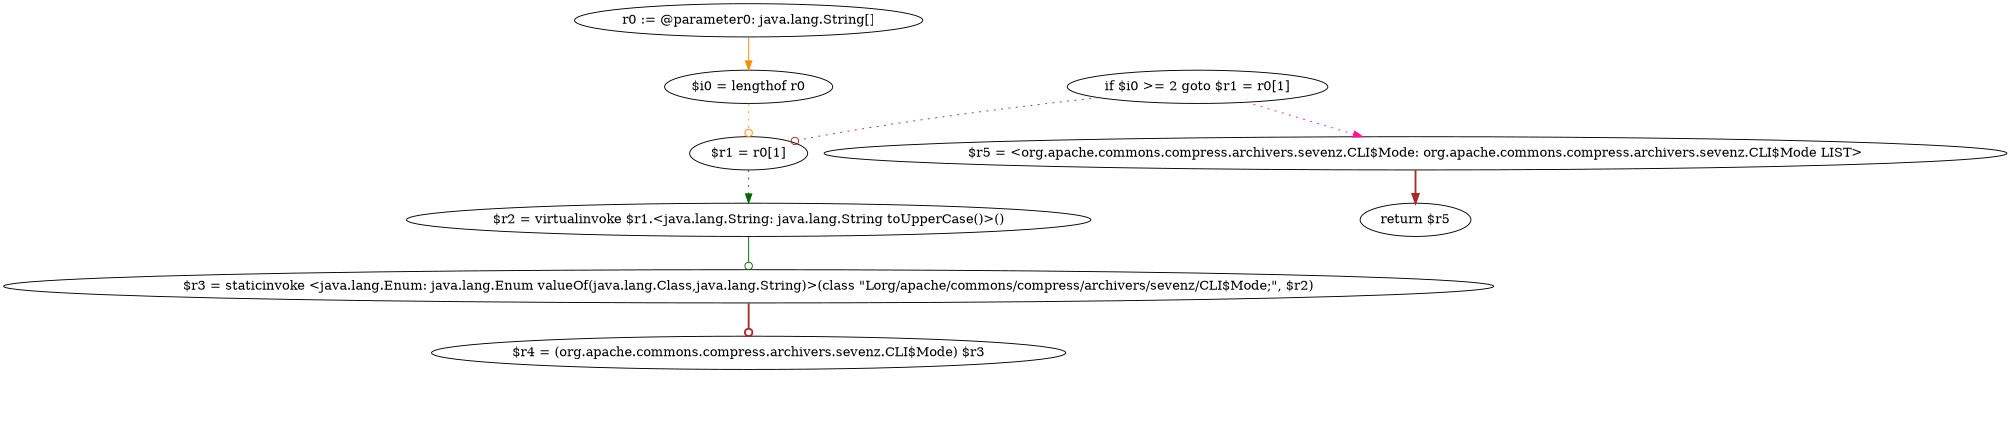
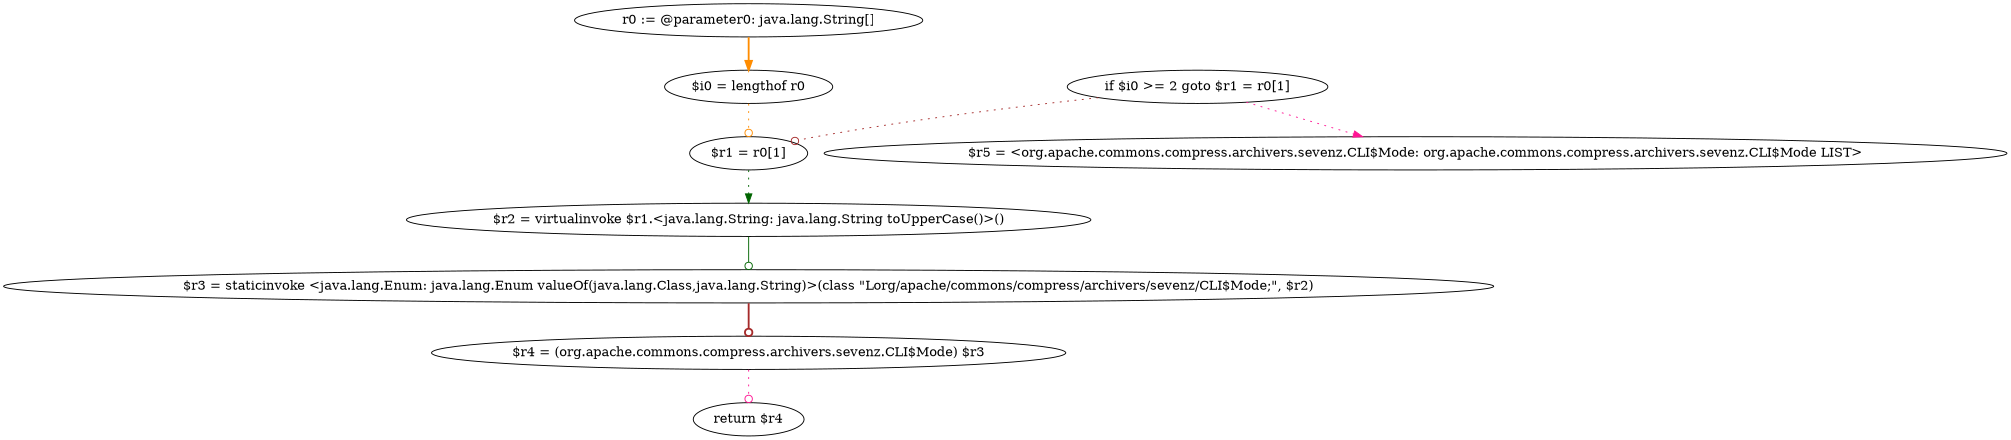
(749, 49) -> (749, 49)
(1416, 220) -> none
none -> (749, 419)
